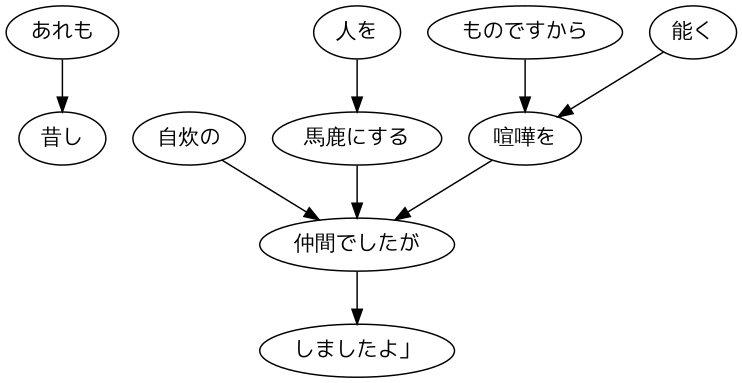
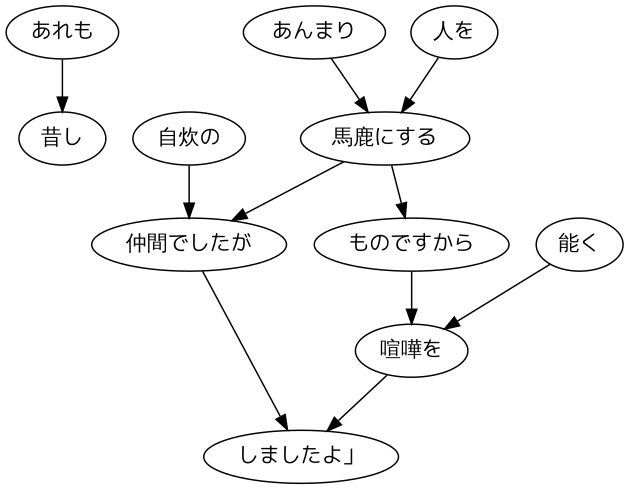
none -> (314, 32)
none -> (397, 185)
(450, 186) -> (363, 398)
